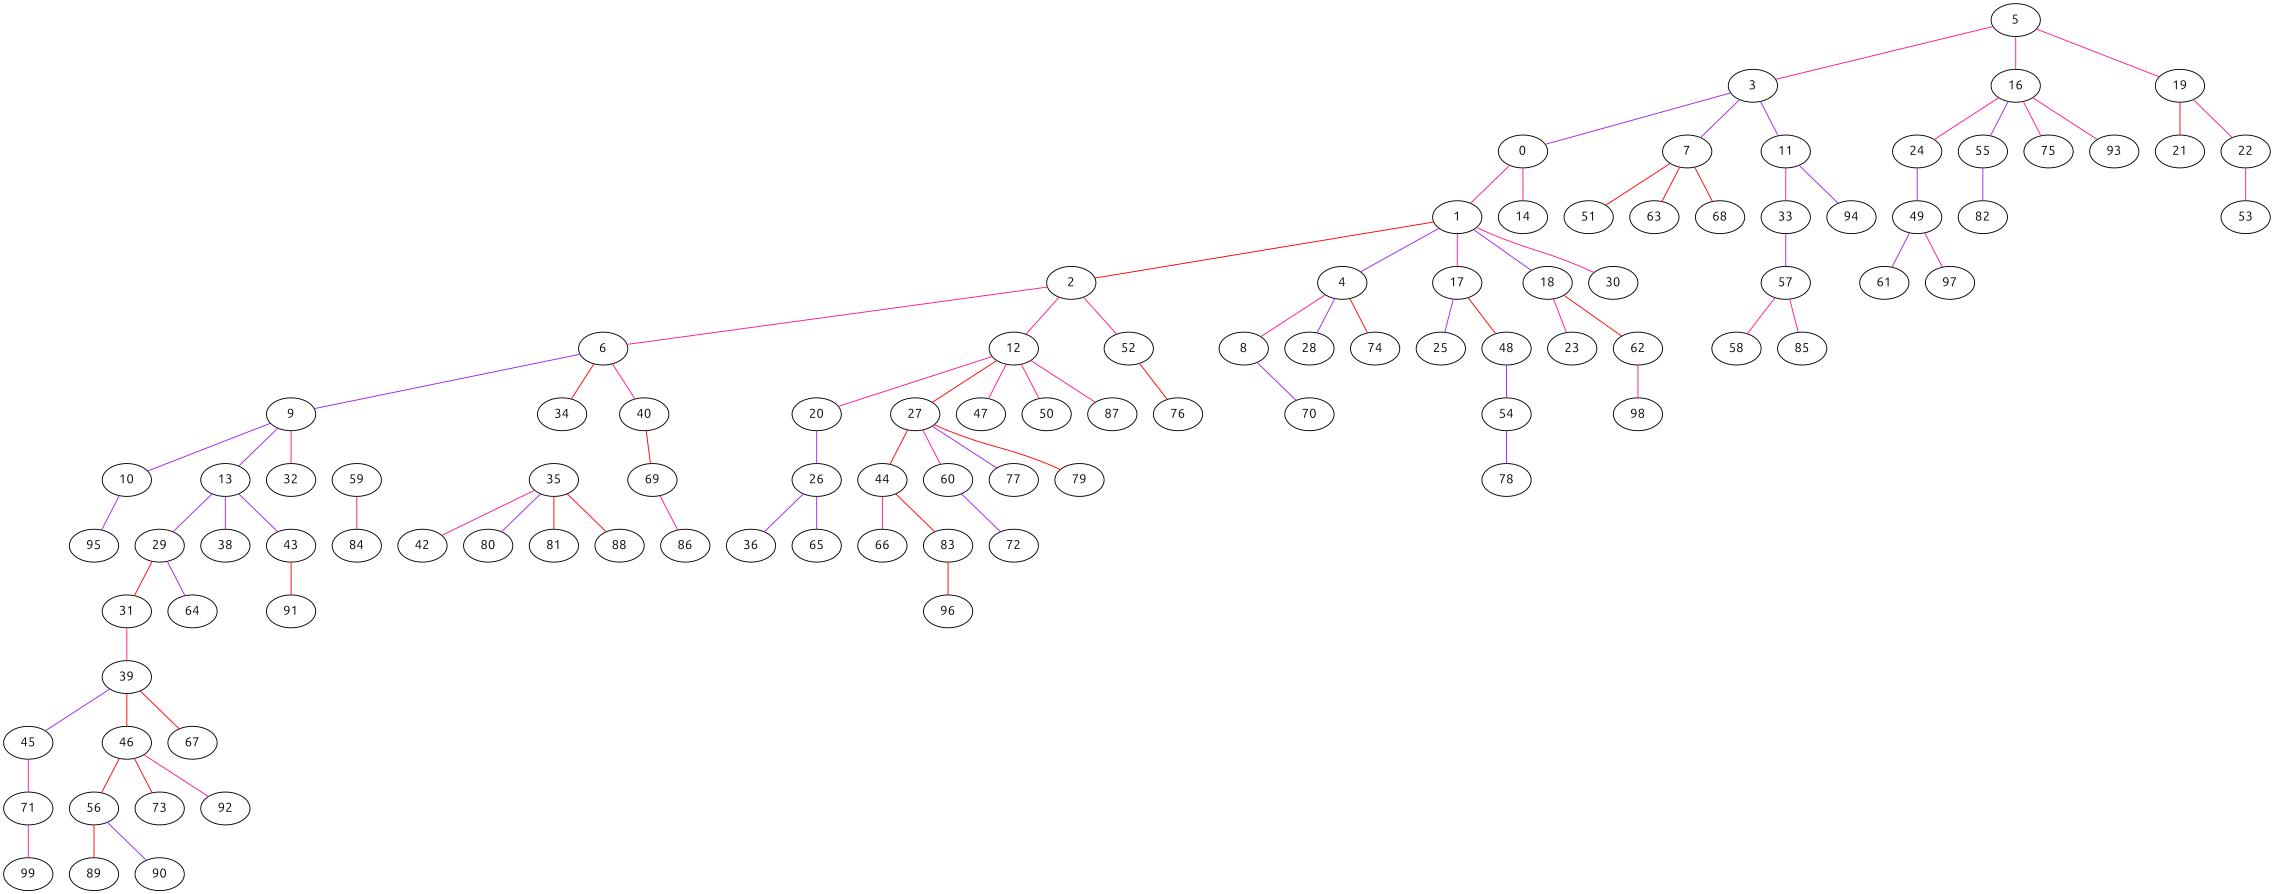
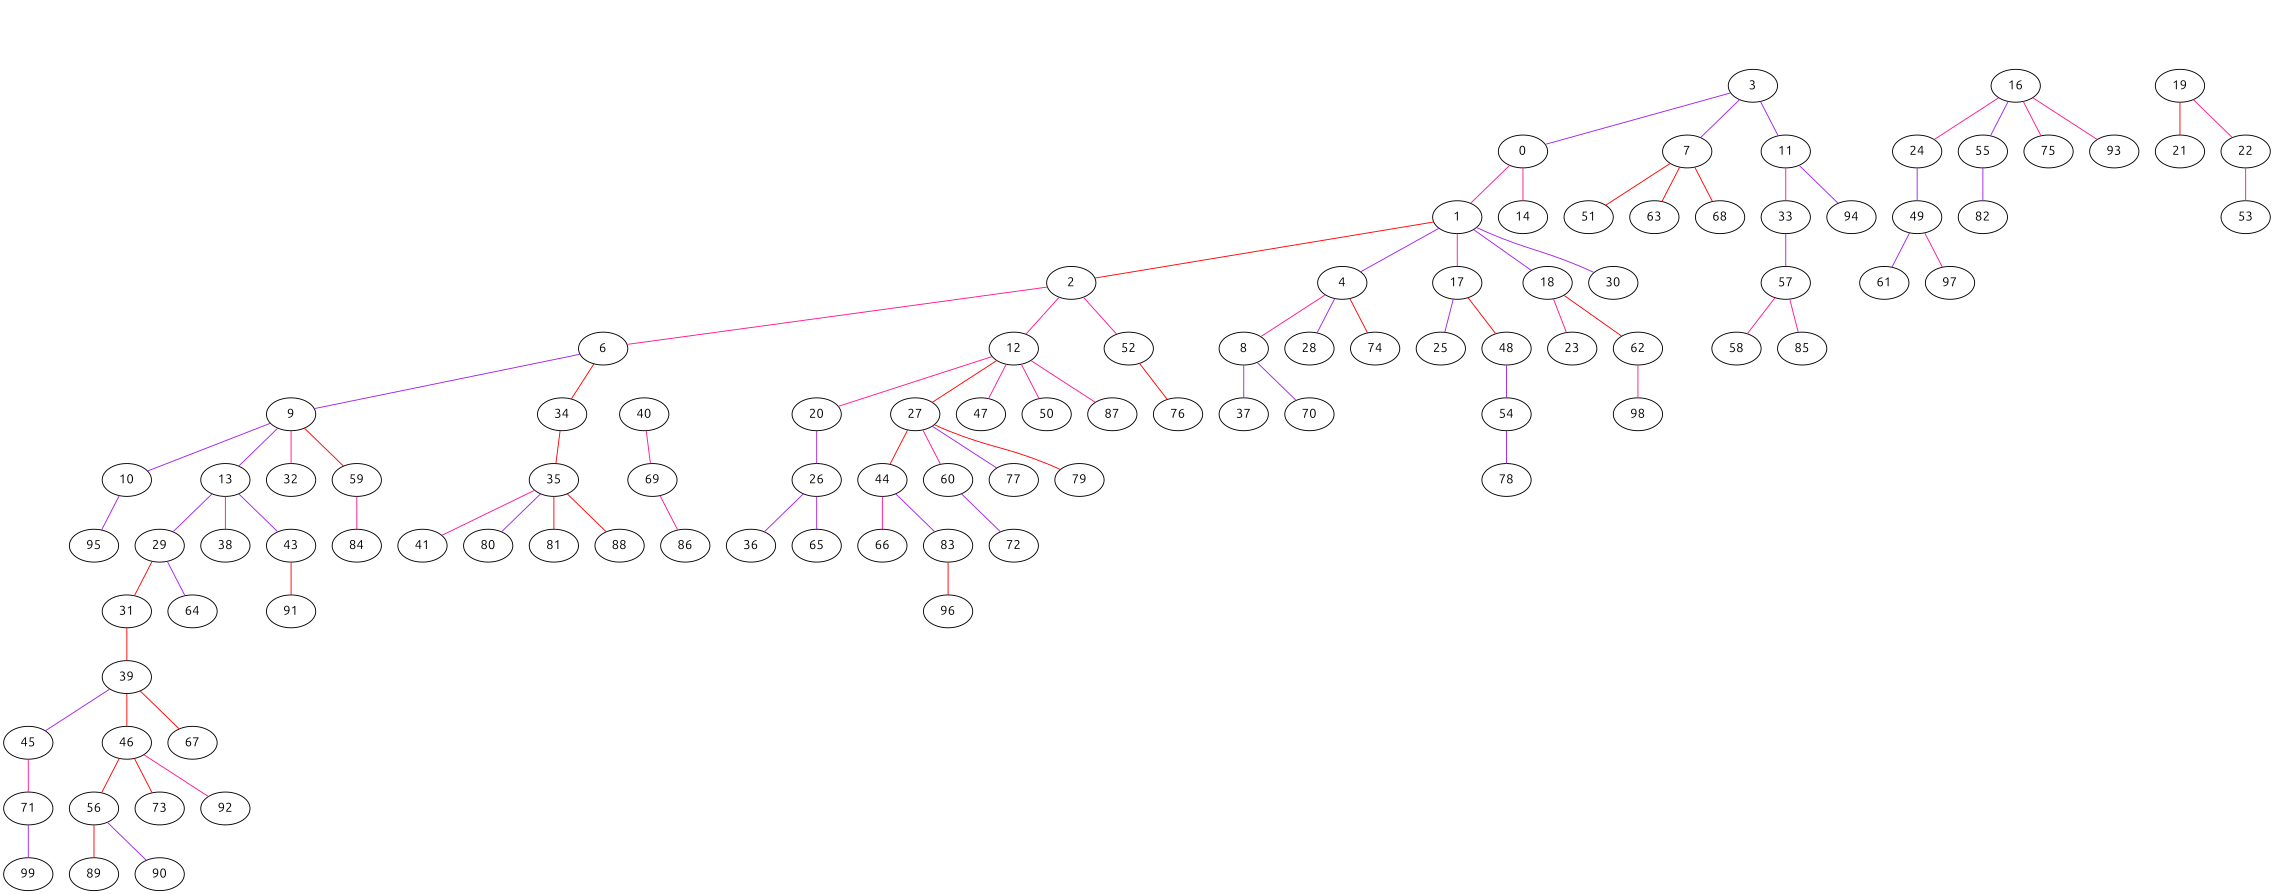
(2016, 20) -> none
(1535, 250) -> (1535, 250)
(624, 381) -> none
none -> (1244, 414)
none -> (324, 447)
none -> (558, 447)
(648, 447) -> (648, 447)
(915, 513) -> (915, 513)
(422, 546) -> (422, 546)
(127, 644) -> (127, 644)
(28, 841) -> (28, 841)
